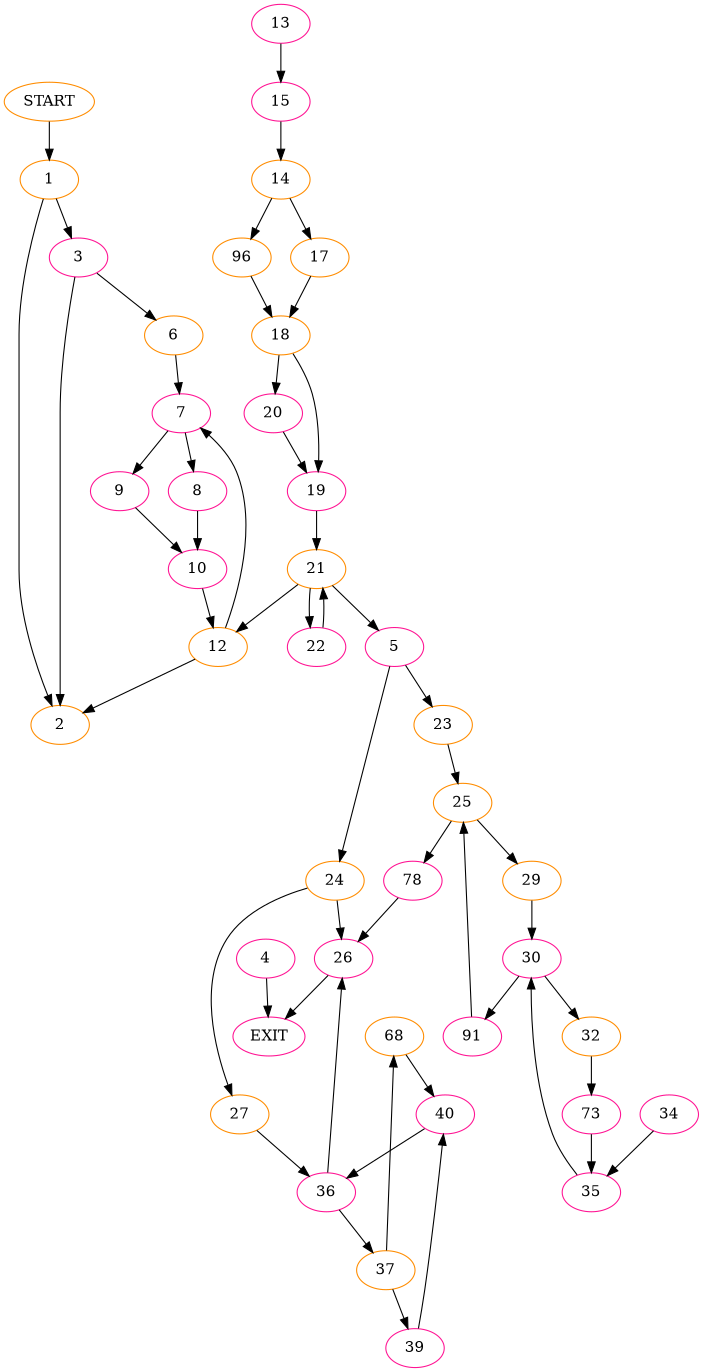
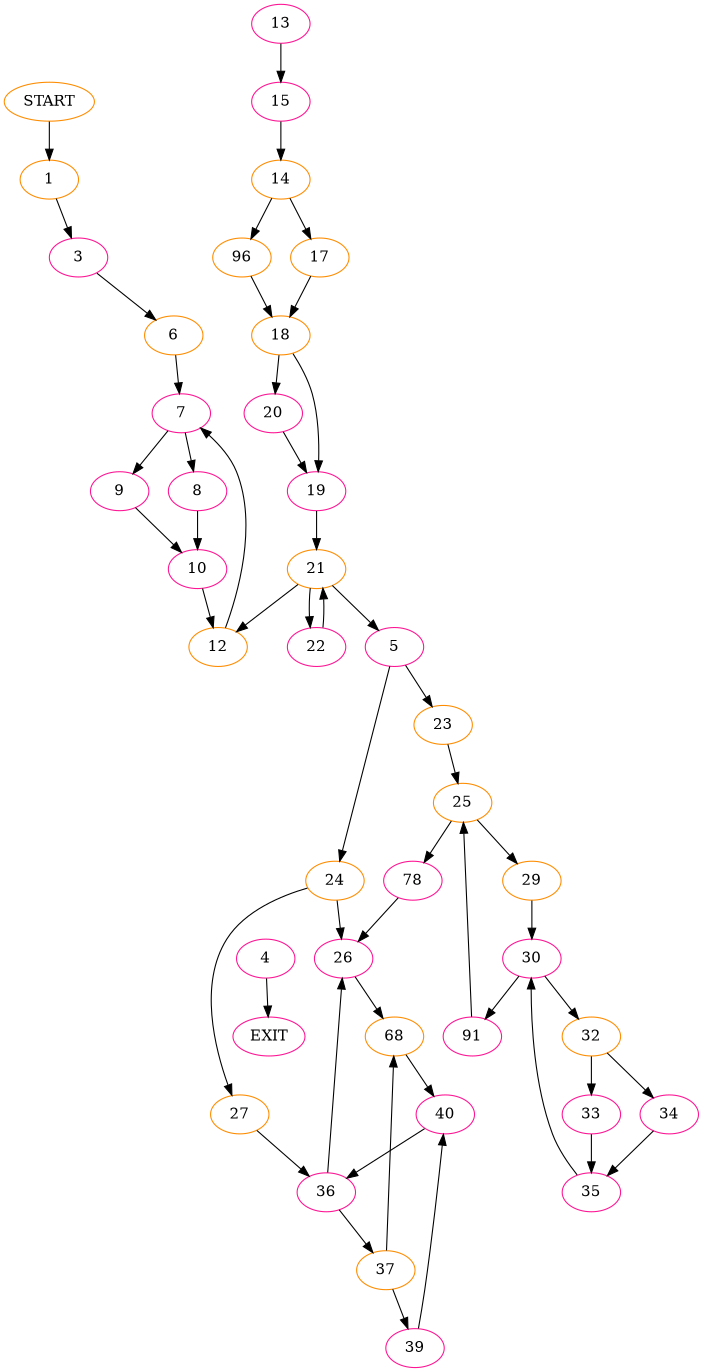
(60, 725) -> none
(311, 993) -> (366, 993)
none -> (626, 1072)
(591, 1114) -> (591, 1114)
